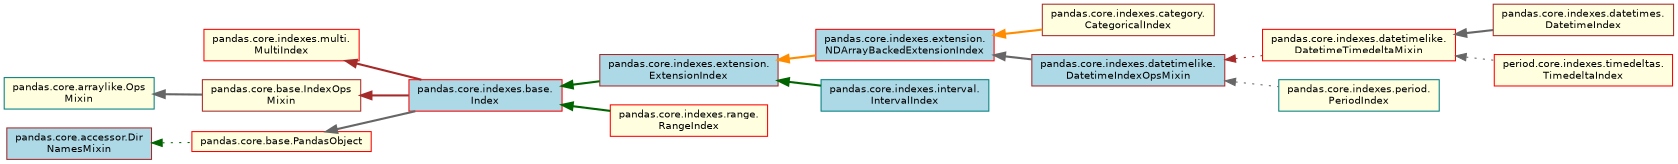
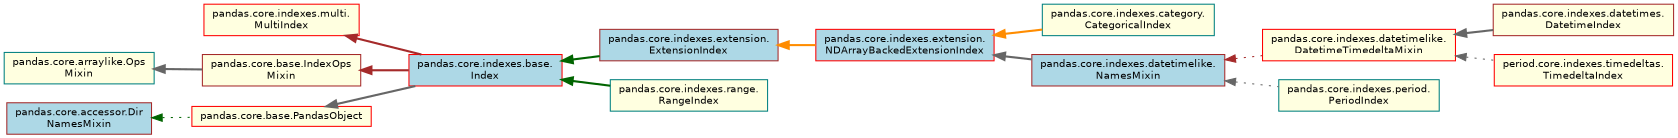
(1128, 20) -> (1128, 20)
(1128, 70) -> (1128, 70)
(905, 95) -> none
(689, 121) -> (689, 95)
